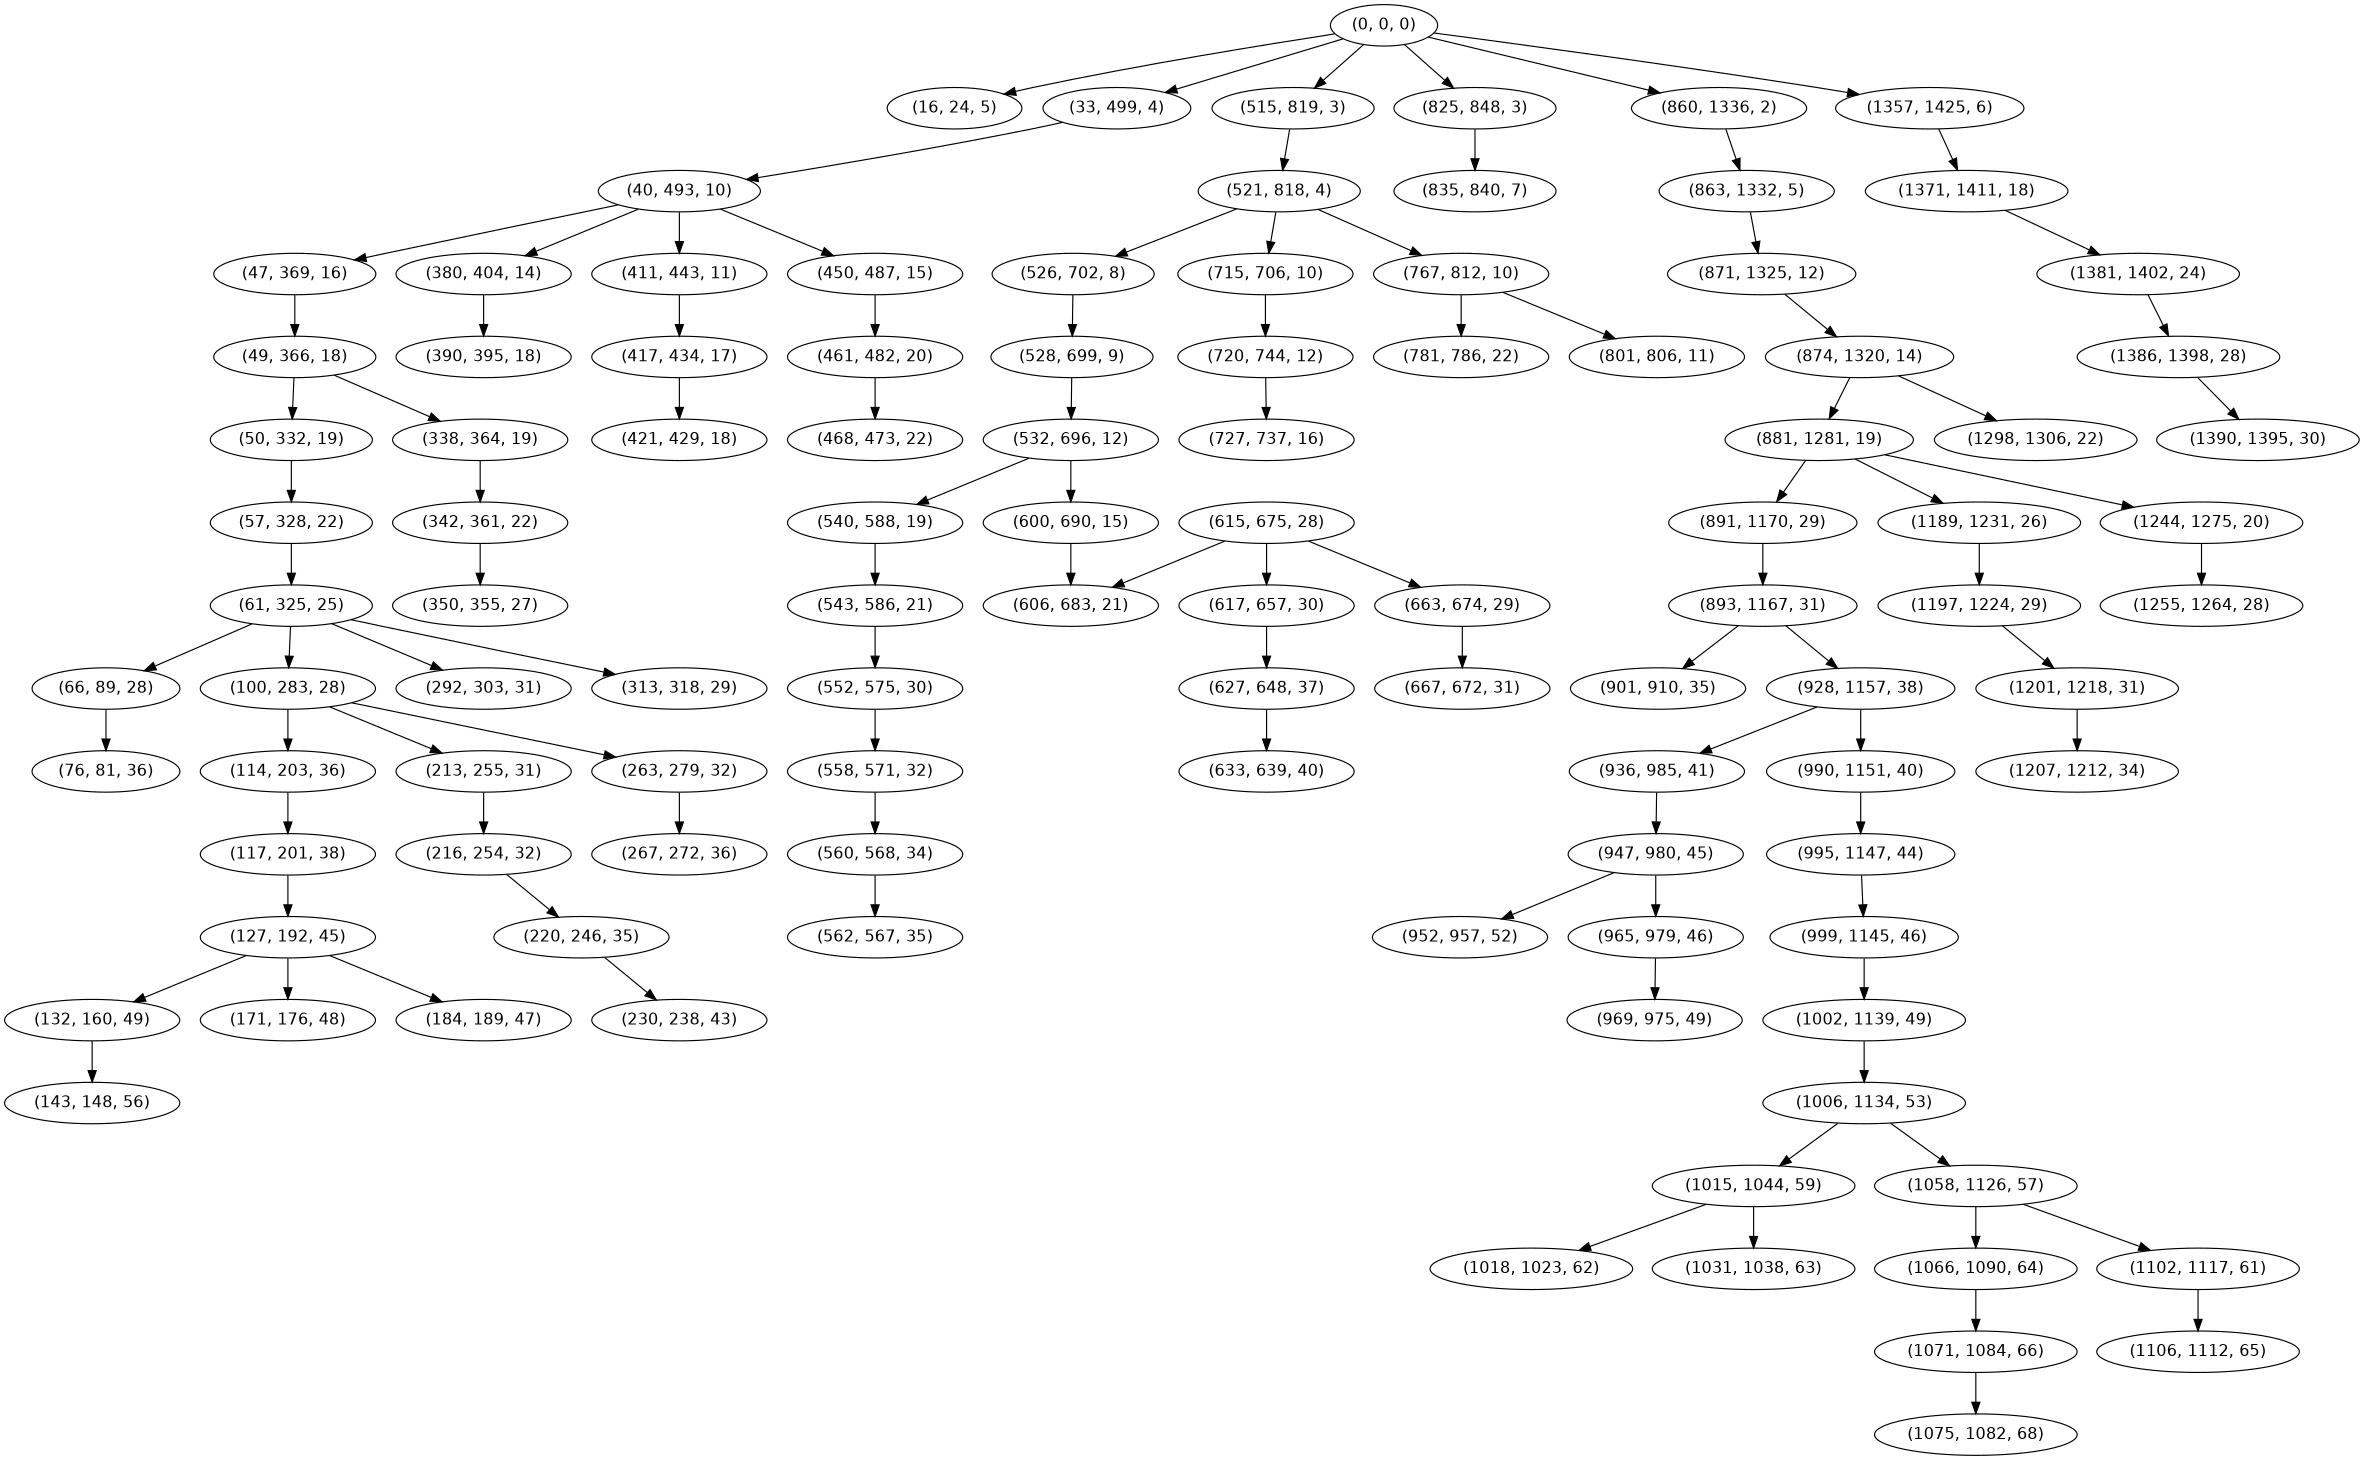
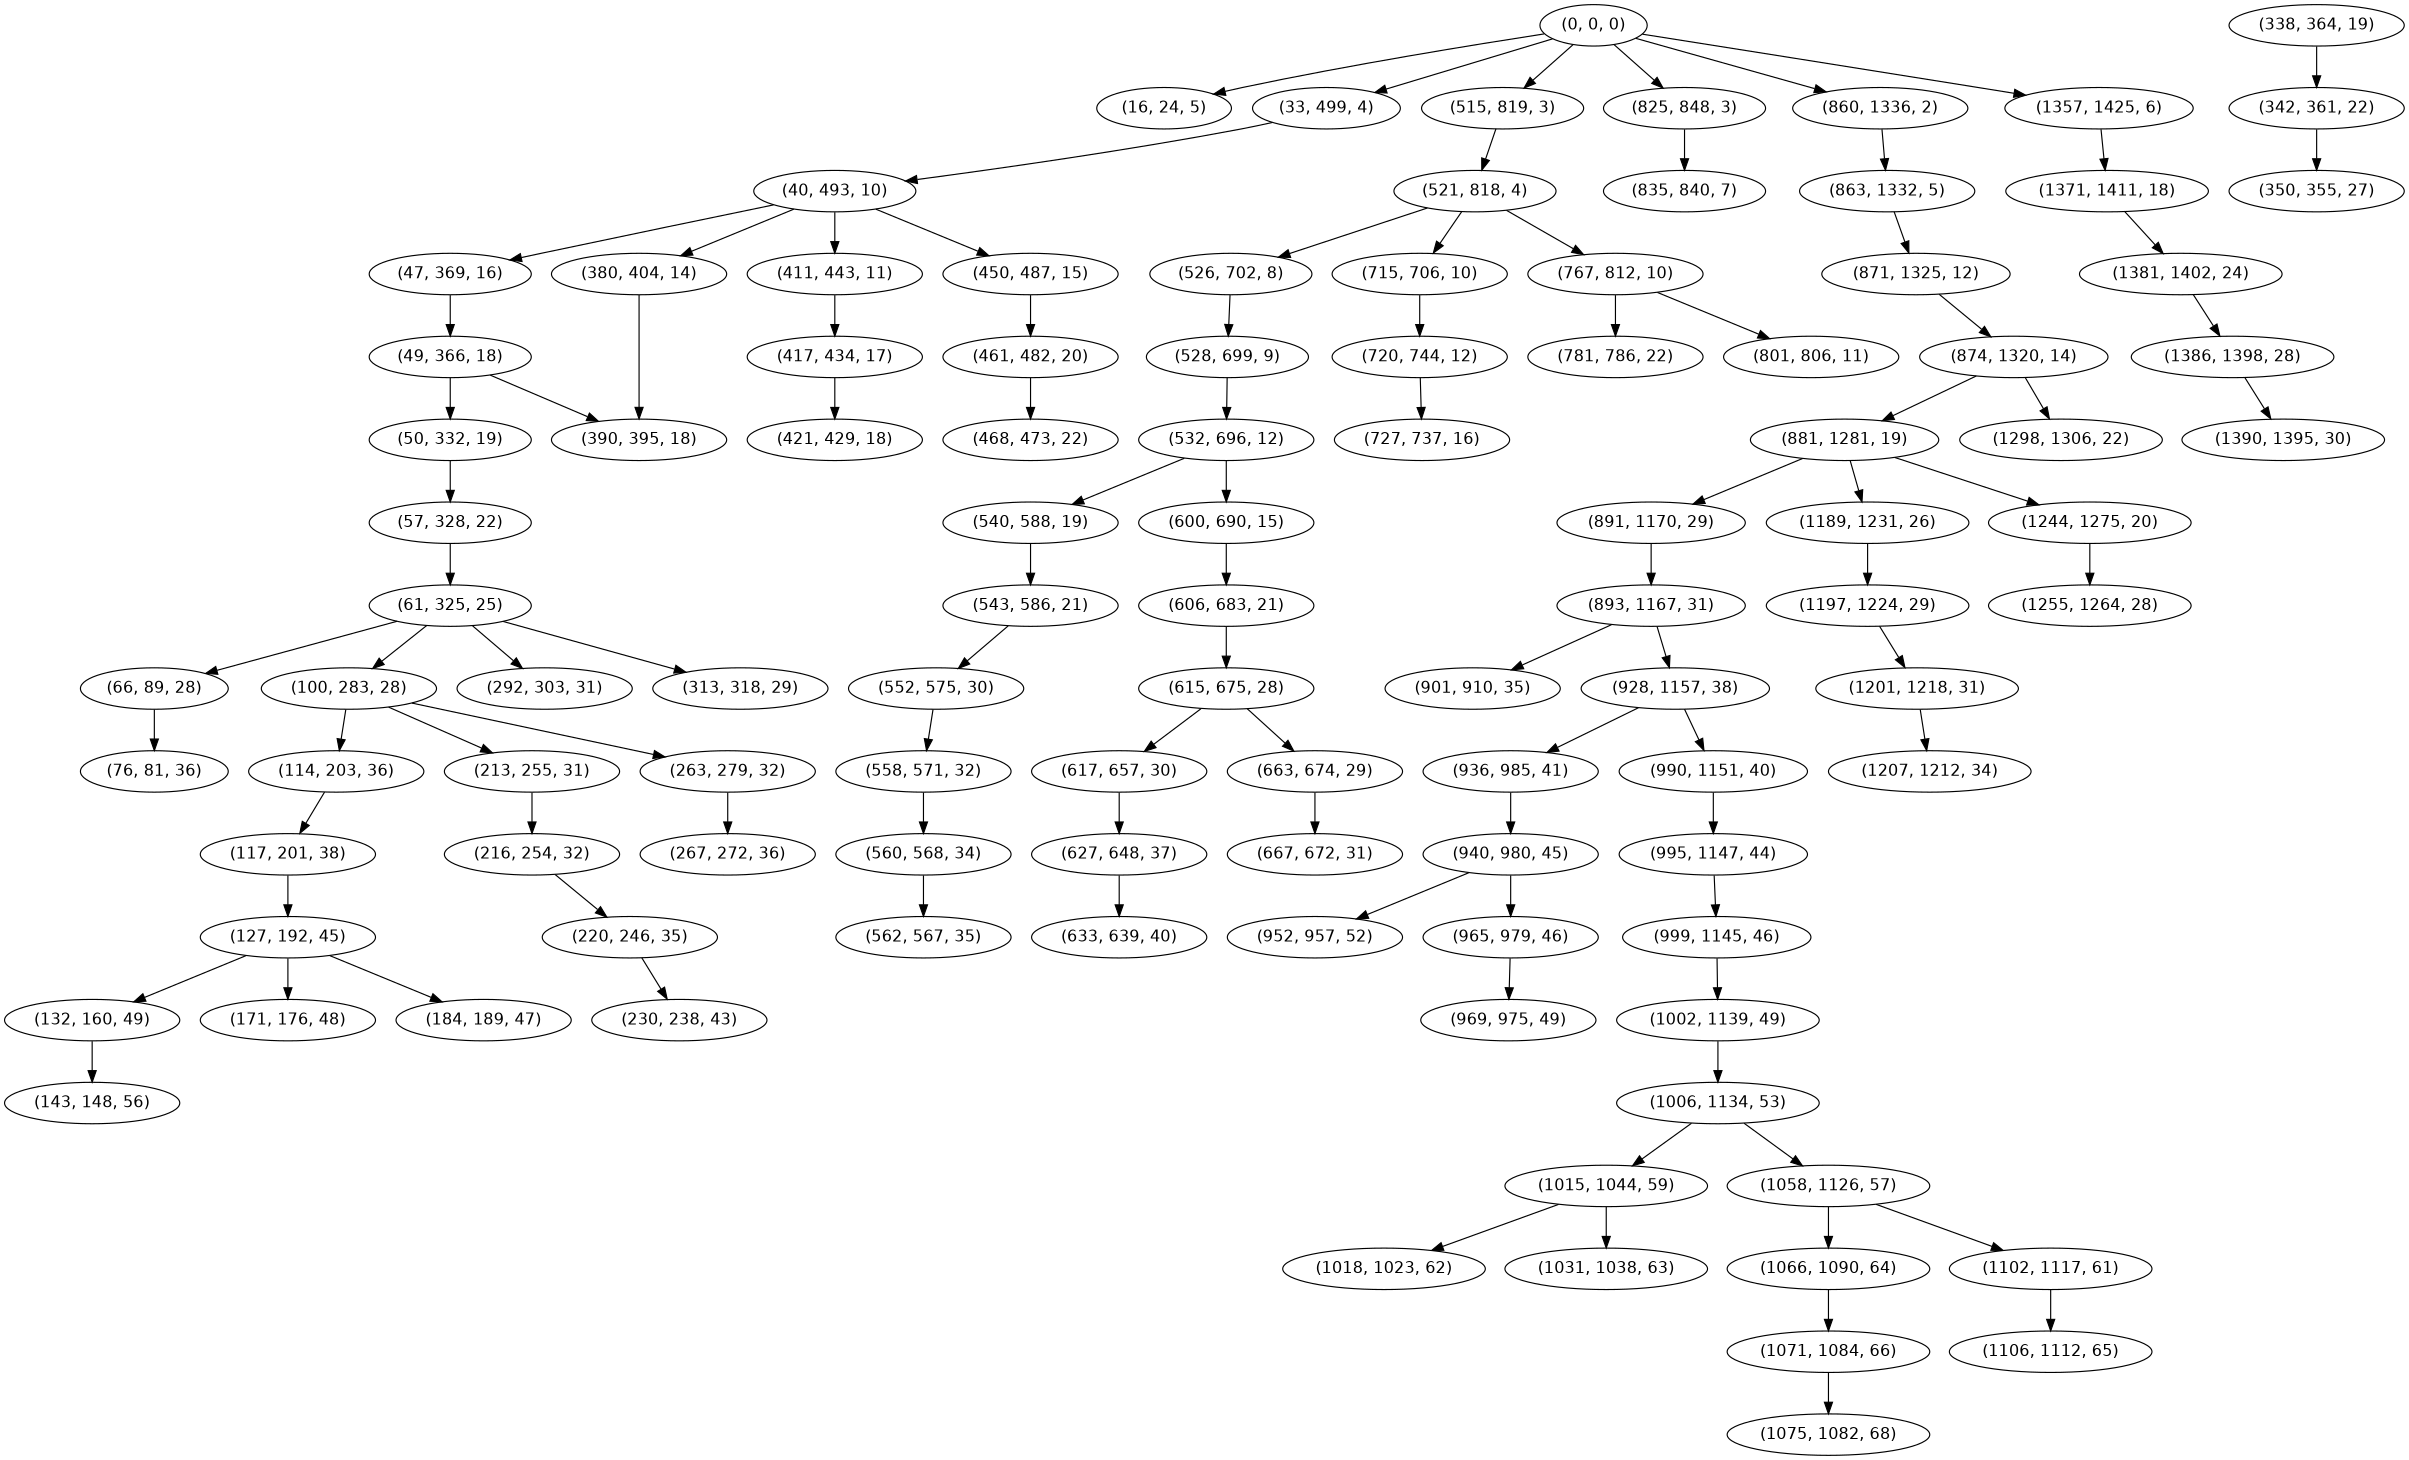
(382, 396) -> (539, 396)
(1174, 562) -> (1226, 641)
(1656, 854) -> (1511, 854)
